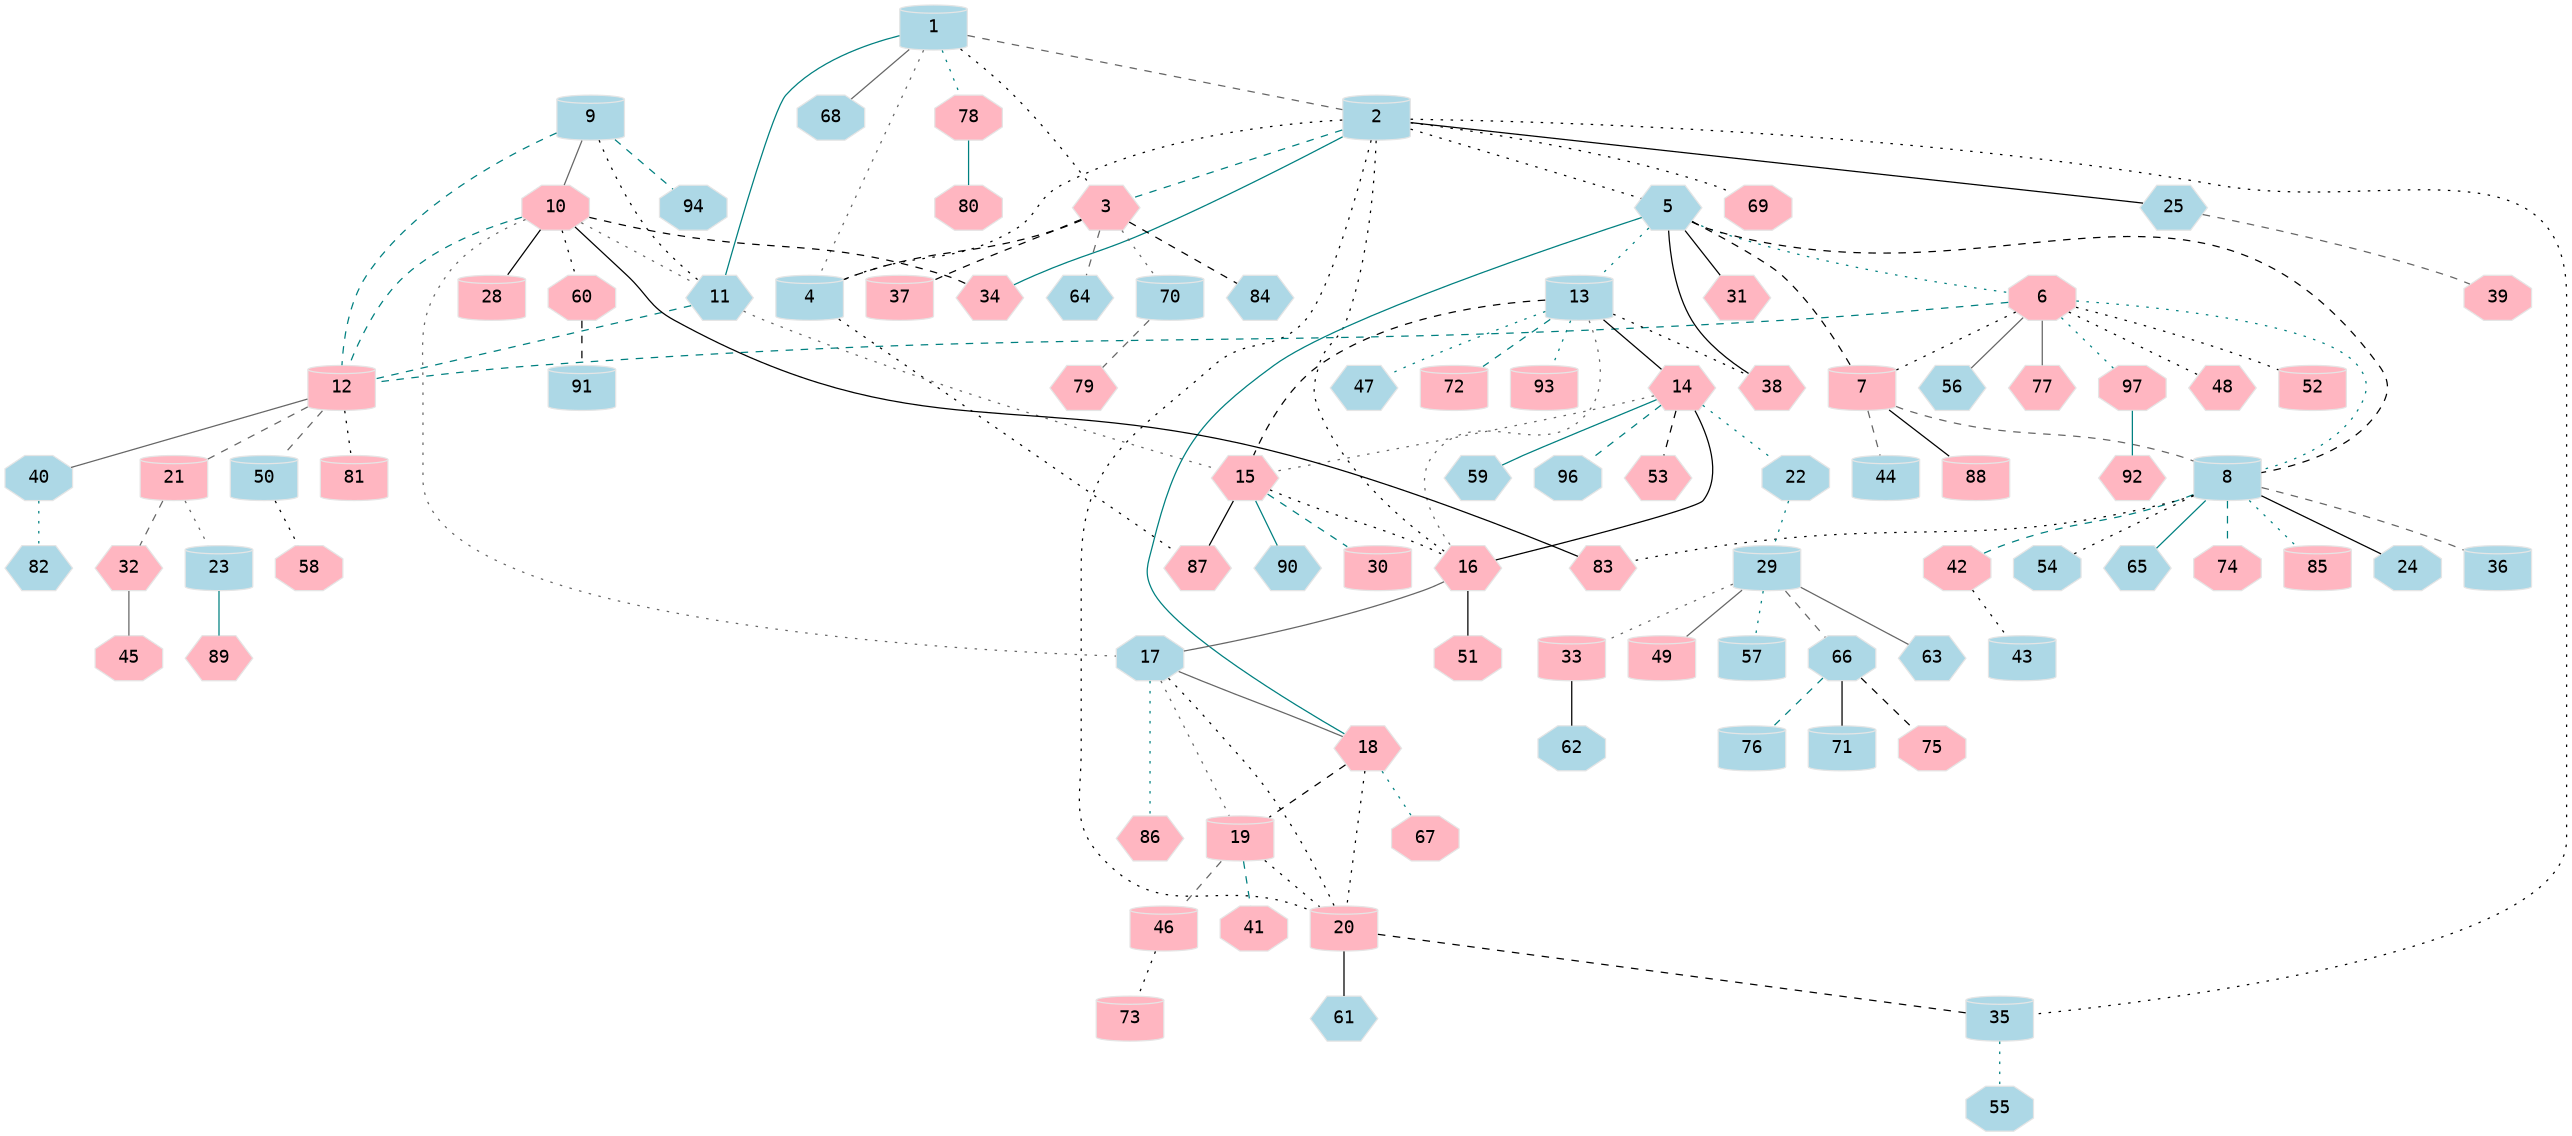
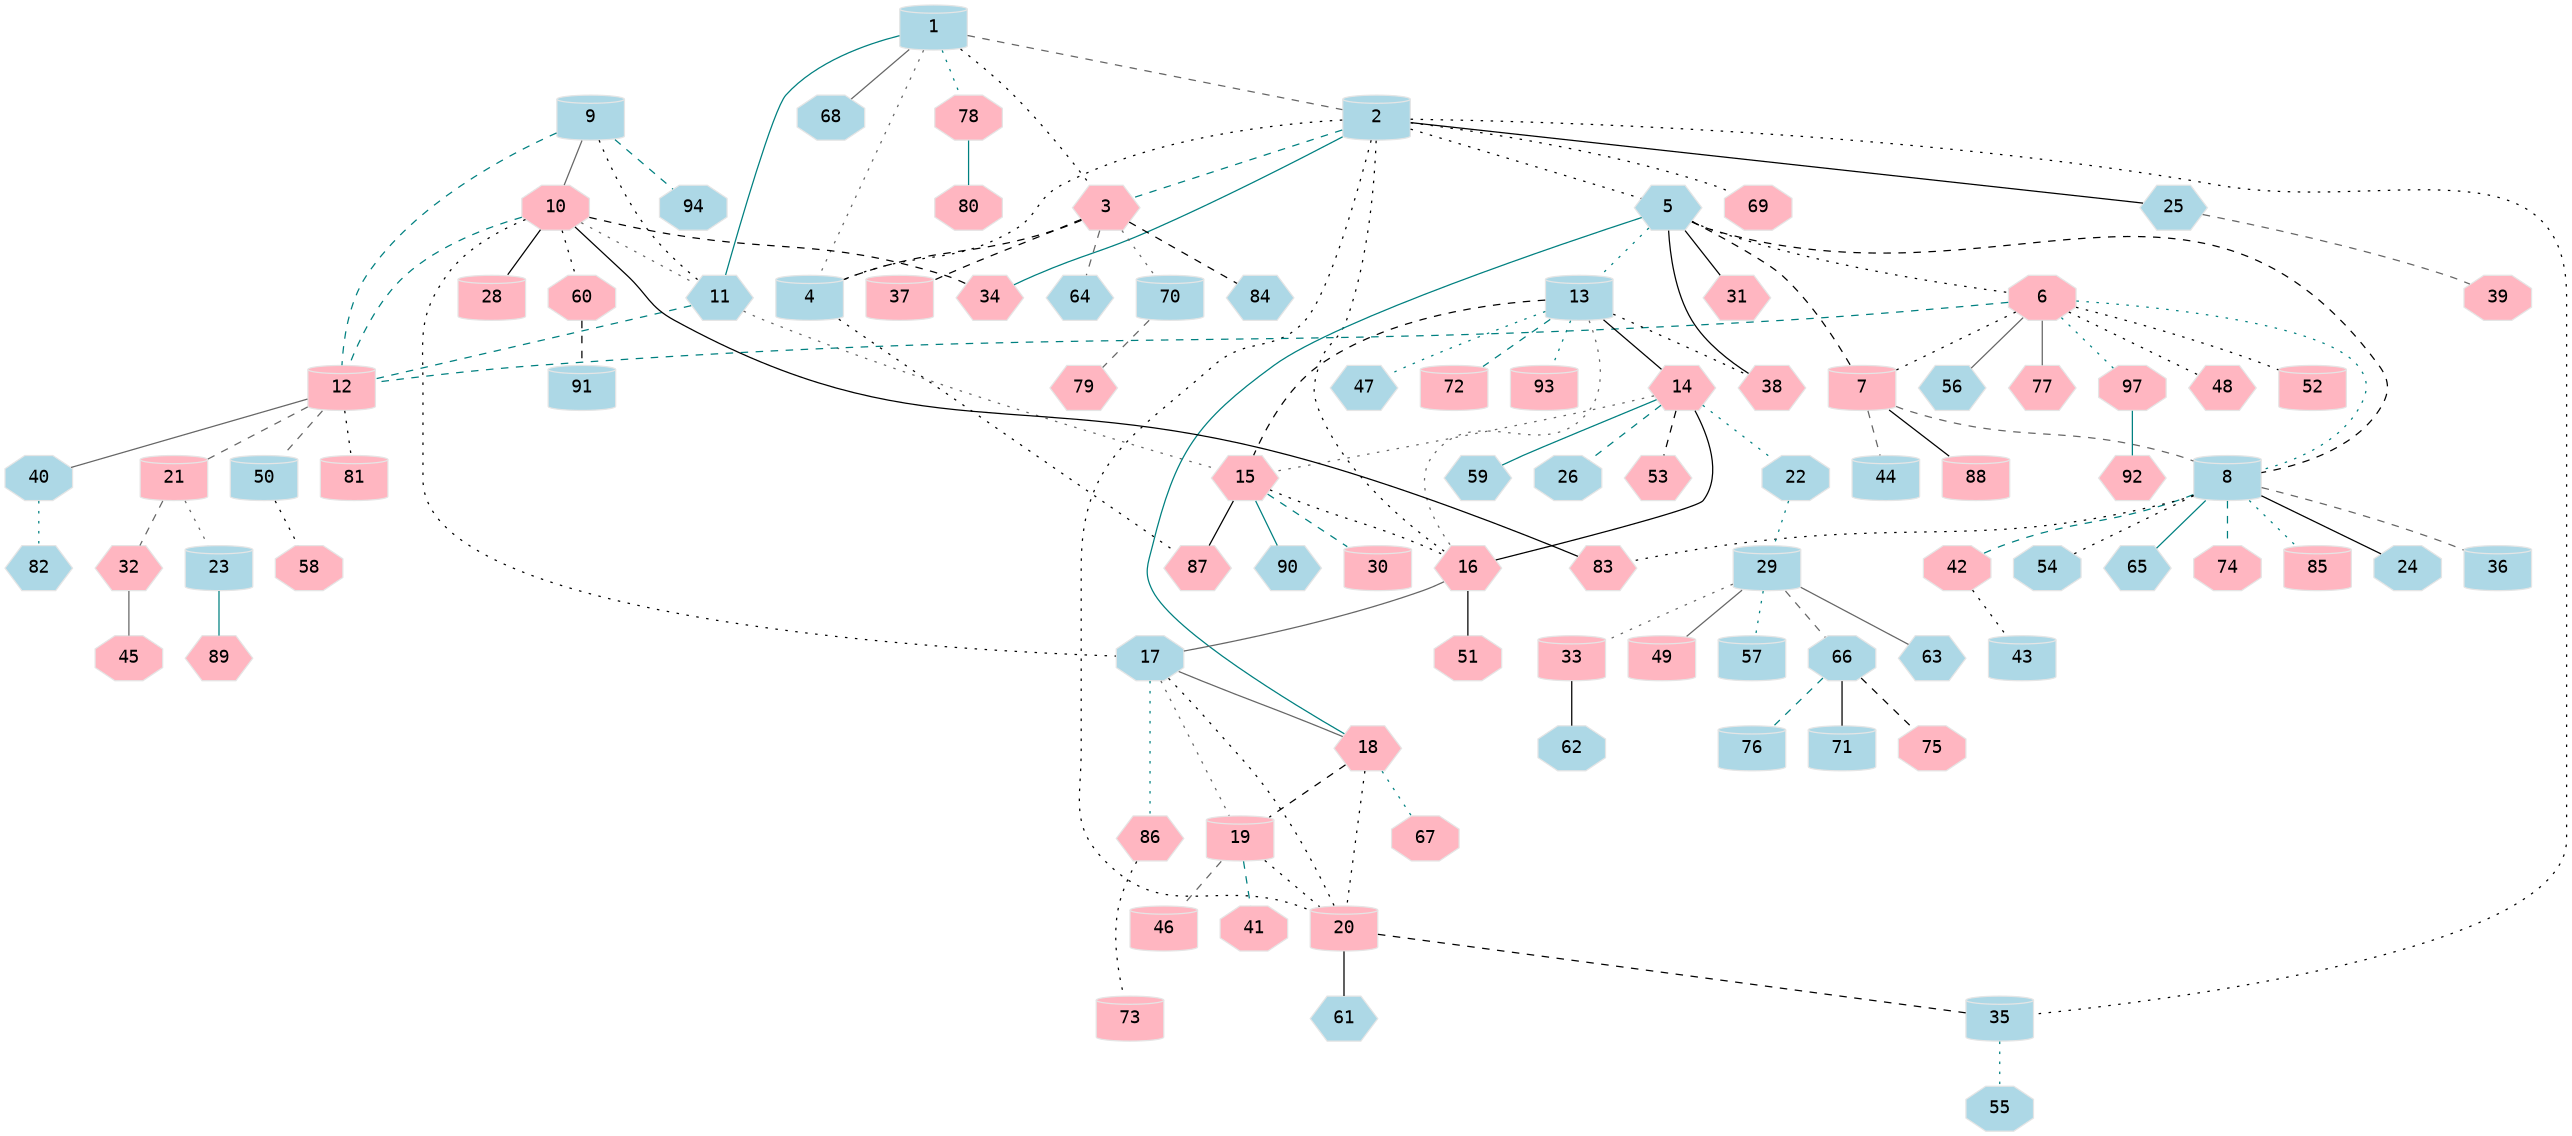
(1848, 265) -> (1848, 265)
(1568, 478) -> (1568, 478)
(595, 595) -> (595, 595)
(1147, 974) -> (1116, 927)
